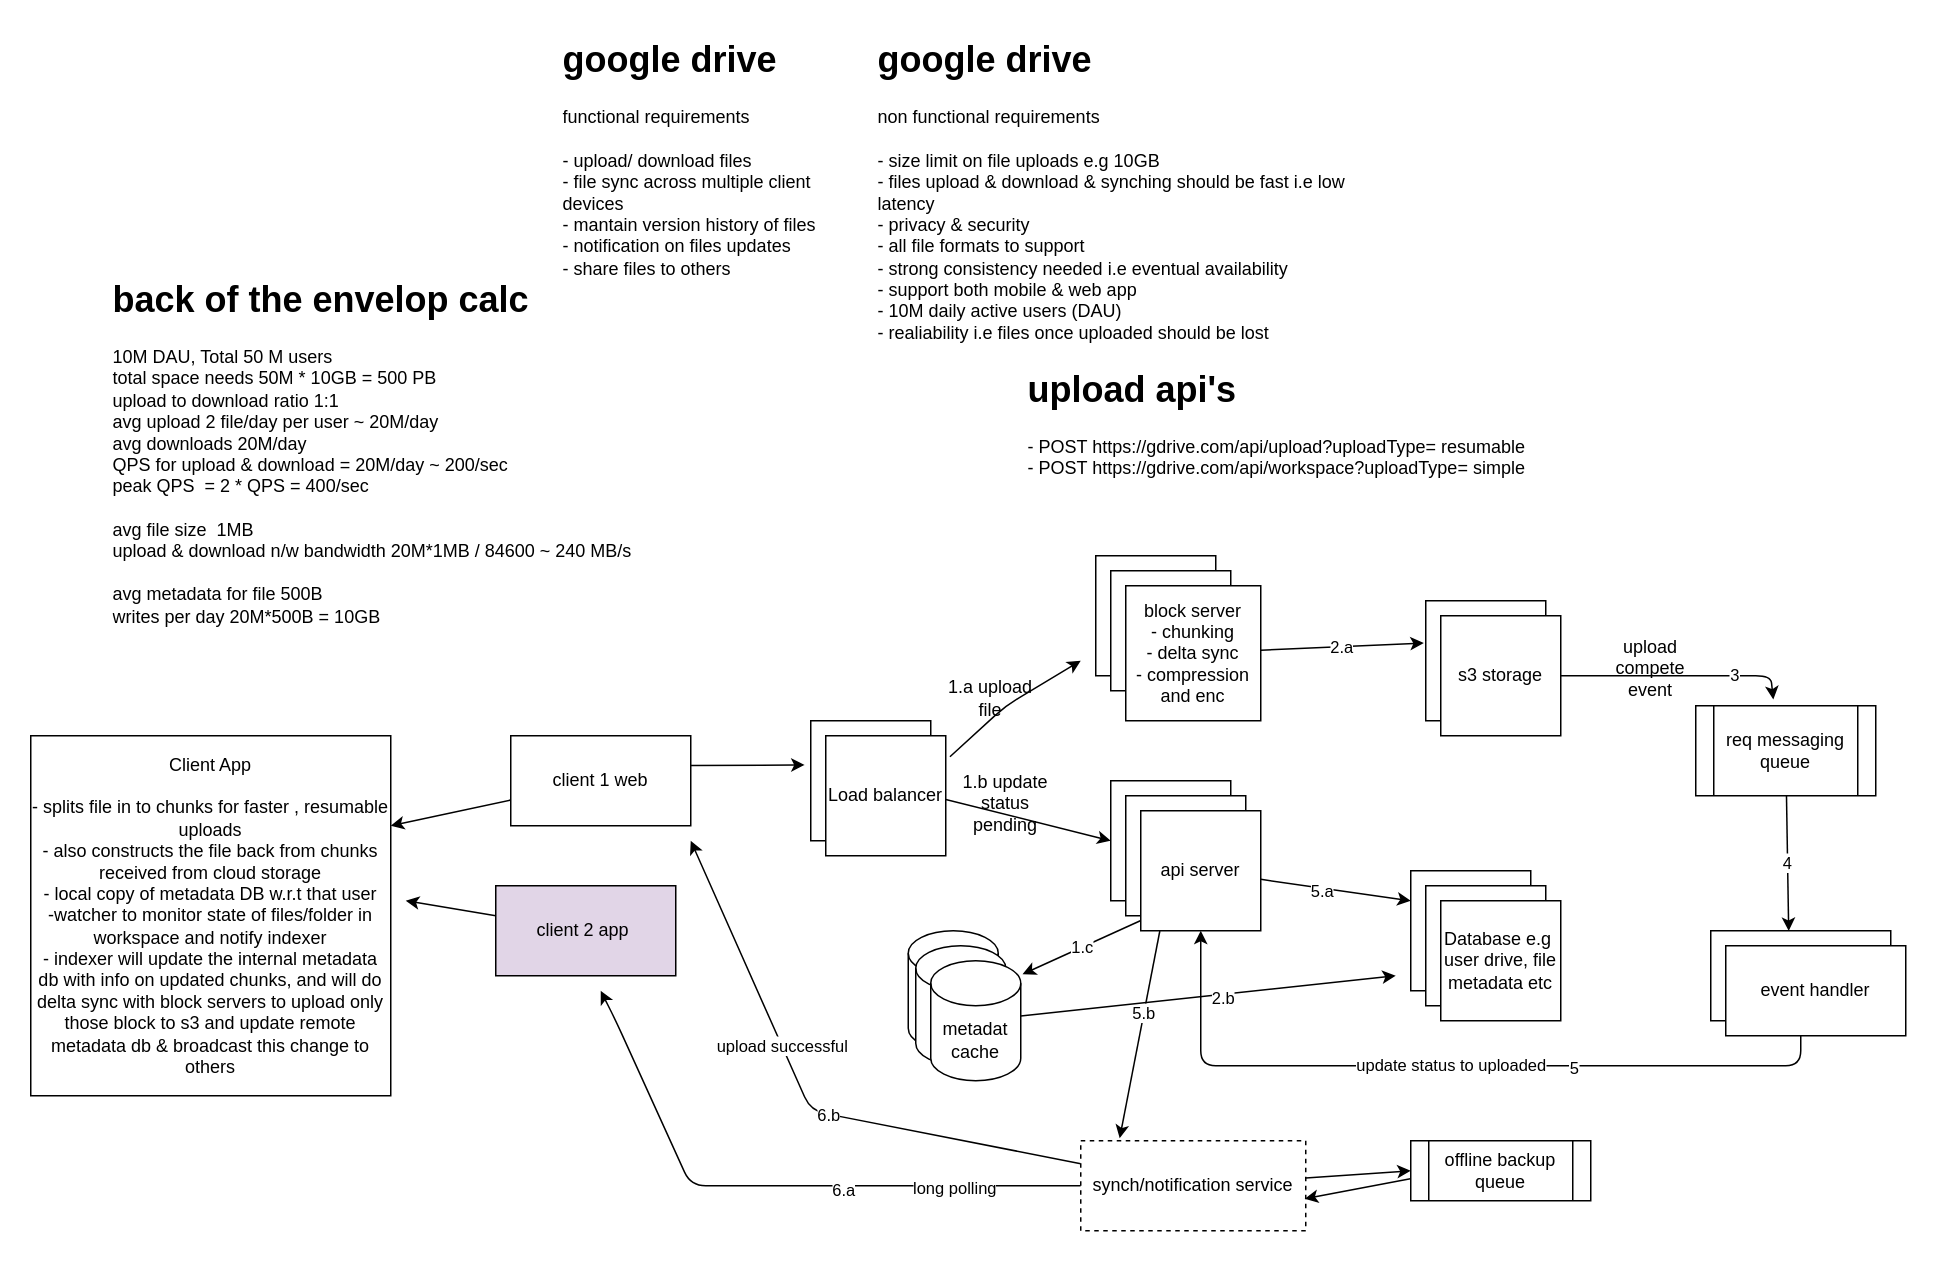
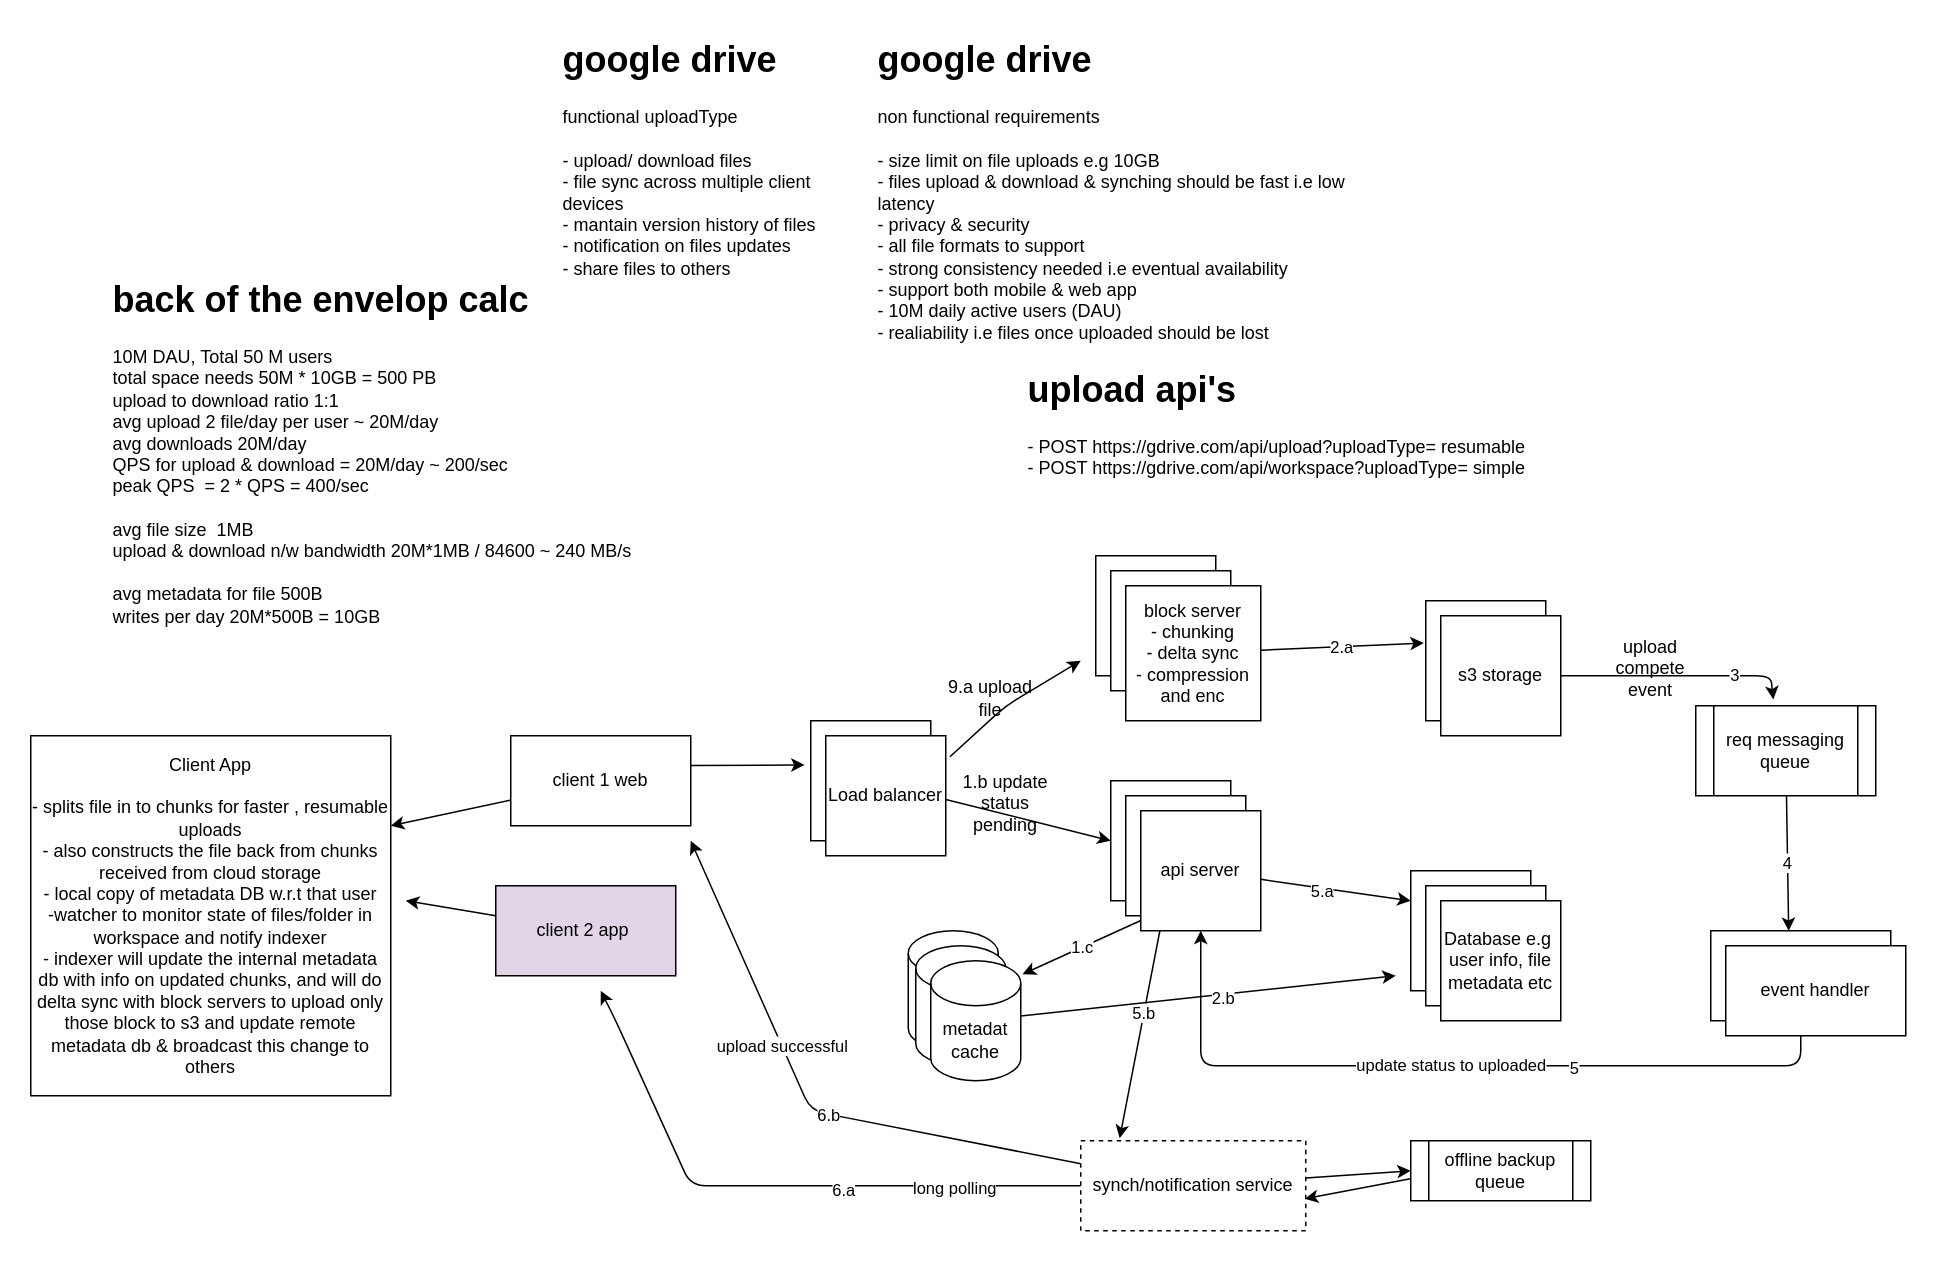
(700, 113) -> (700, 113)
(991, 698) -> (991, 698)
(1501, 961) -> (1501, 961)
